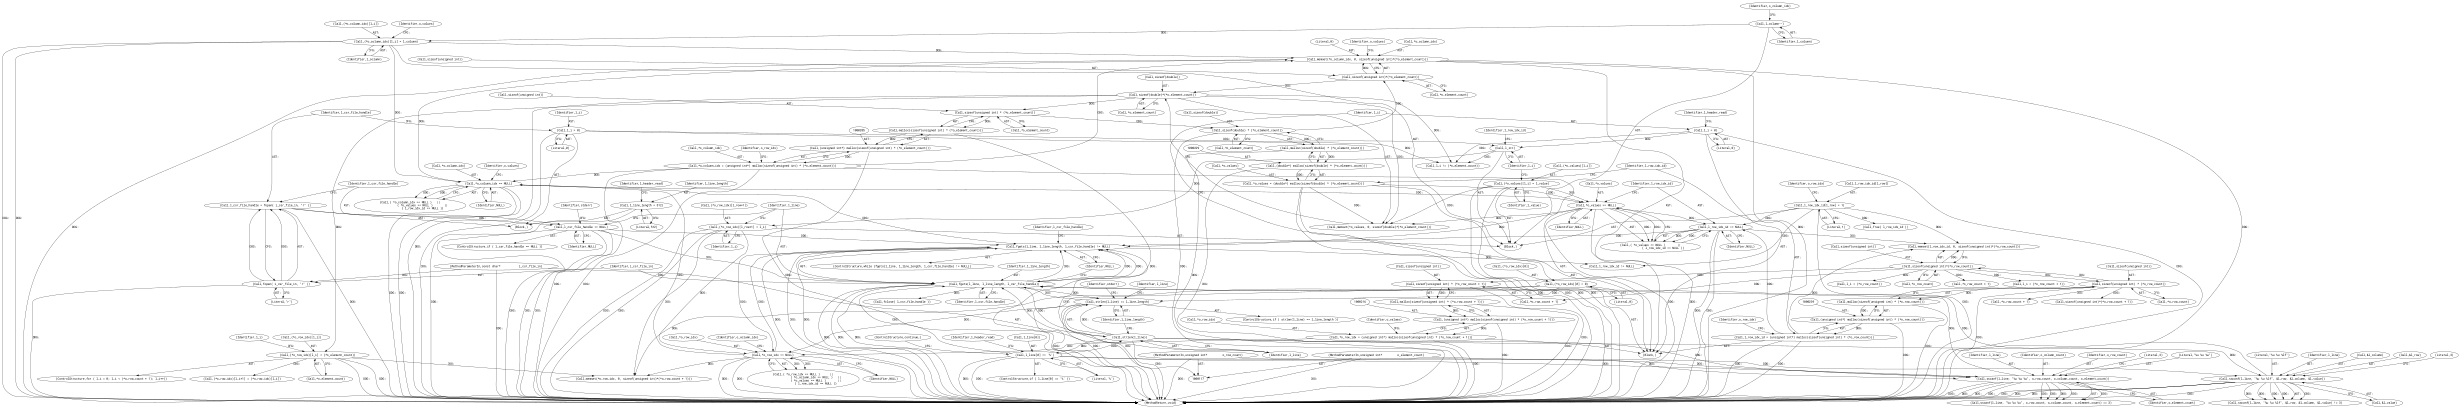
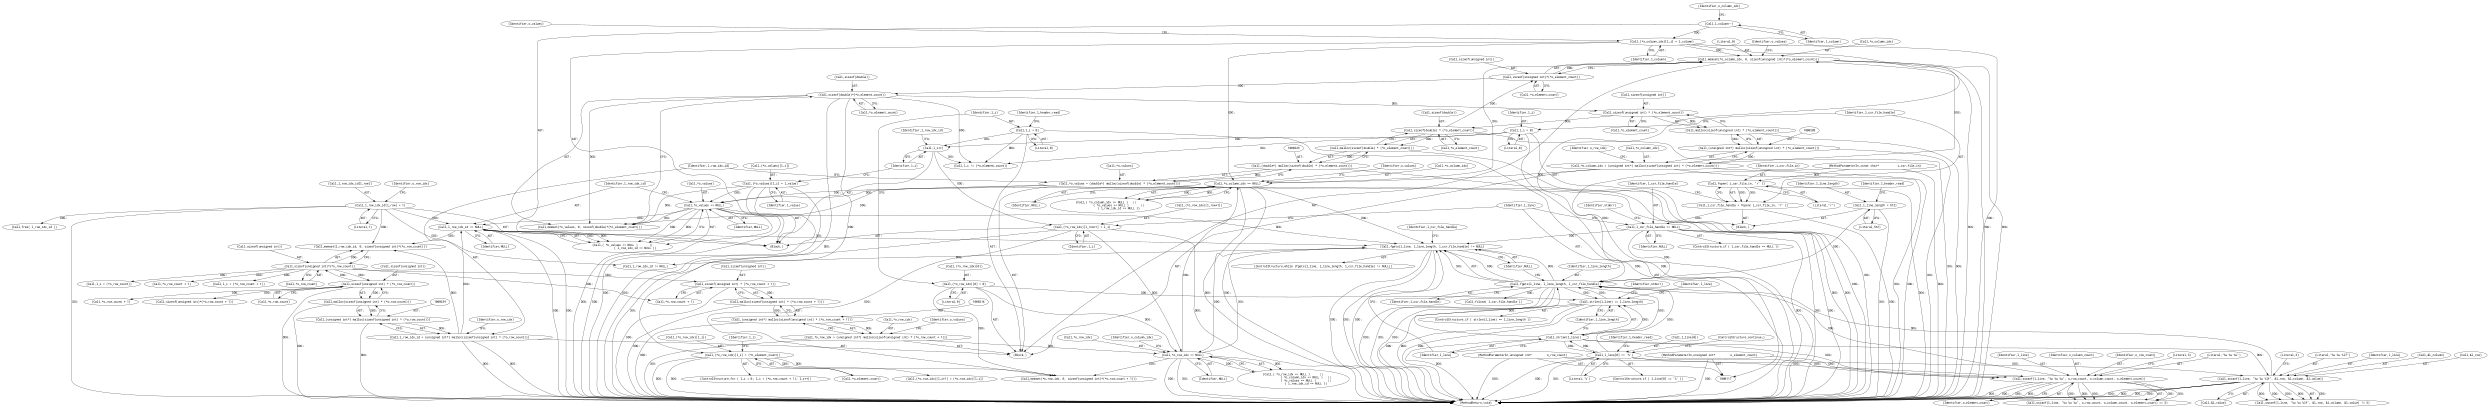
(356, 24) -> none
(784, 282) -> (1746, 270)
